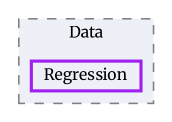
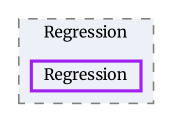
(86, 34) -> (86, 34)
